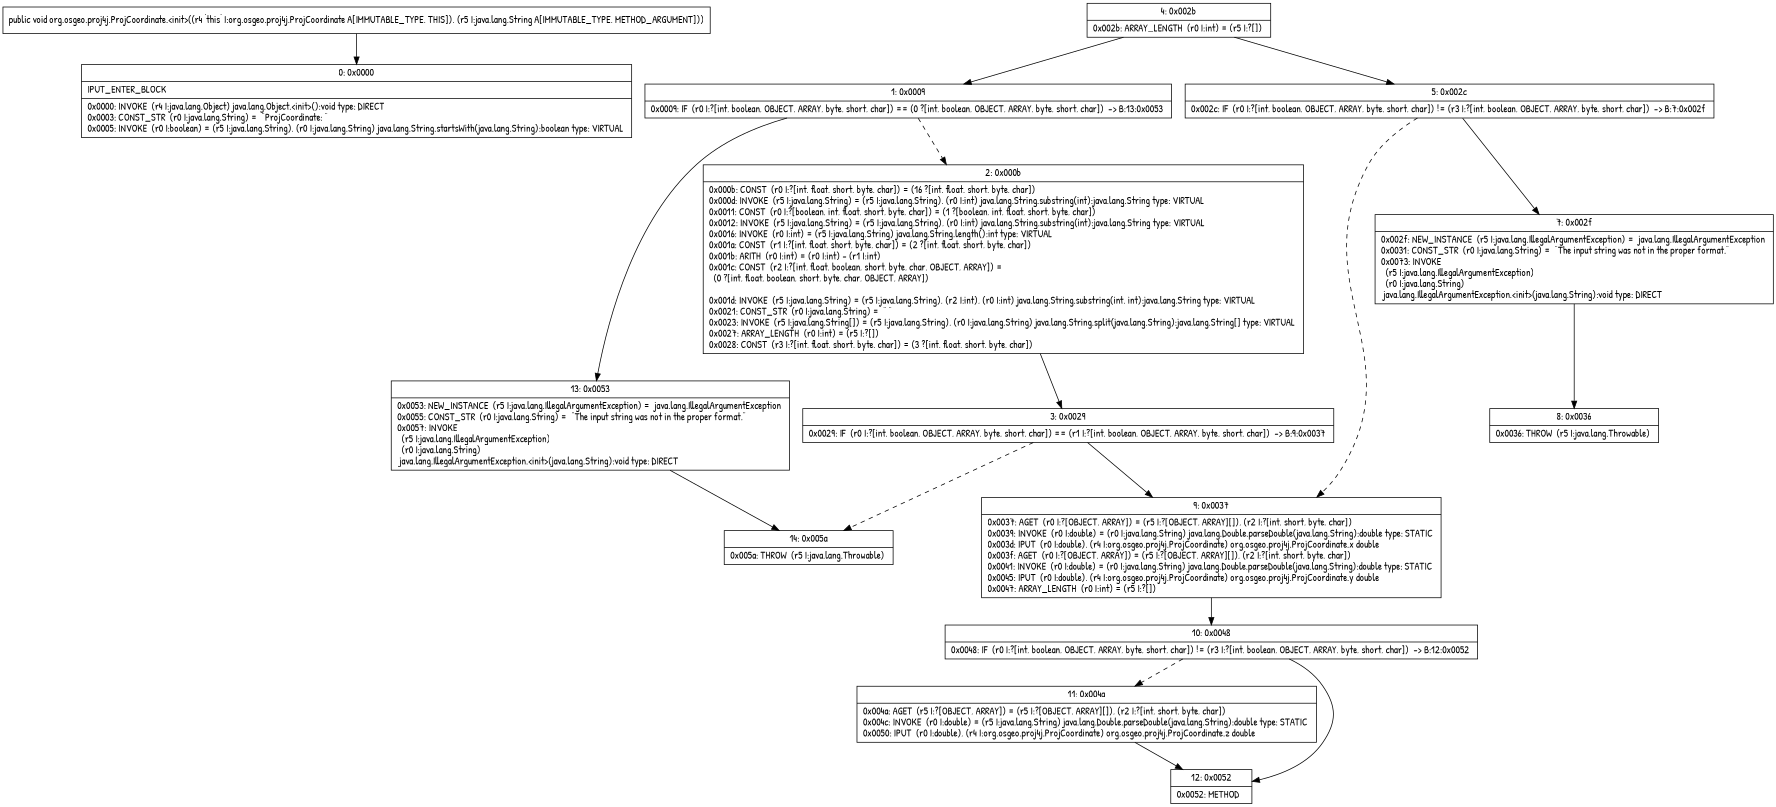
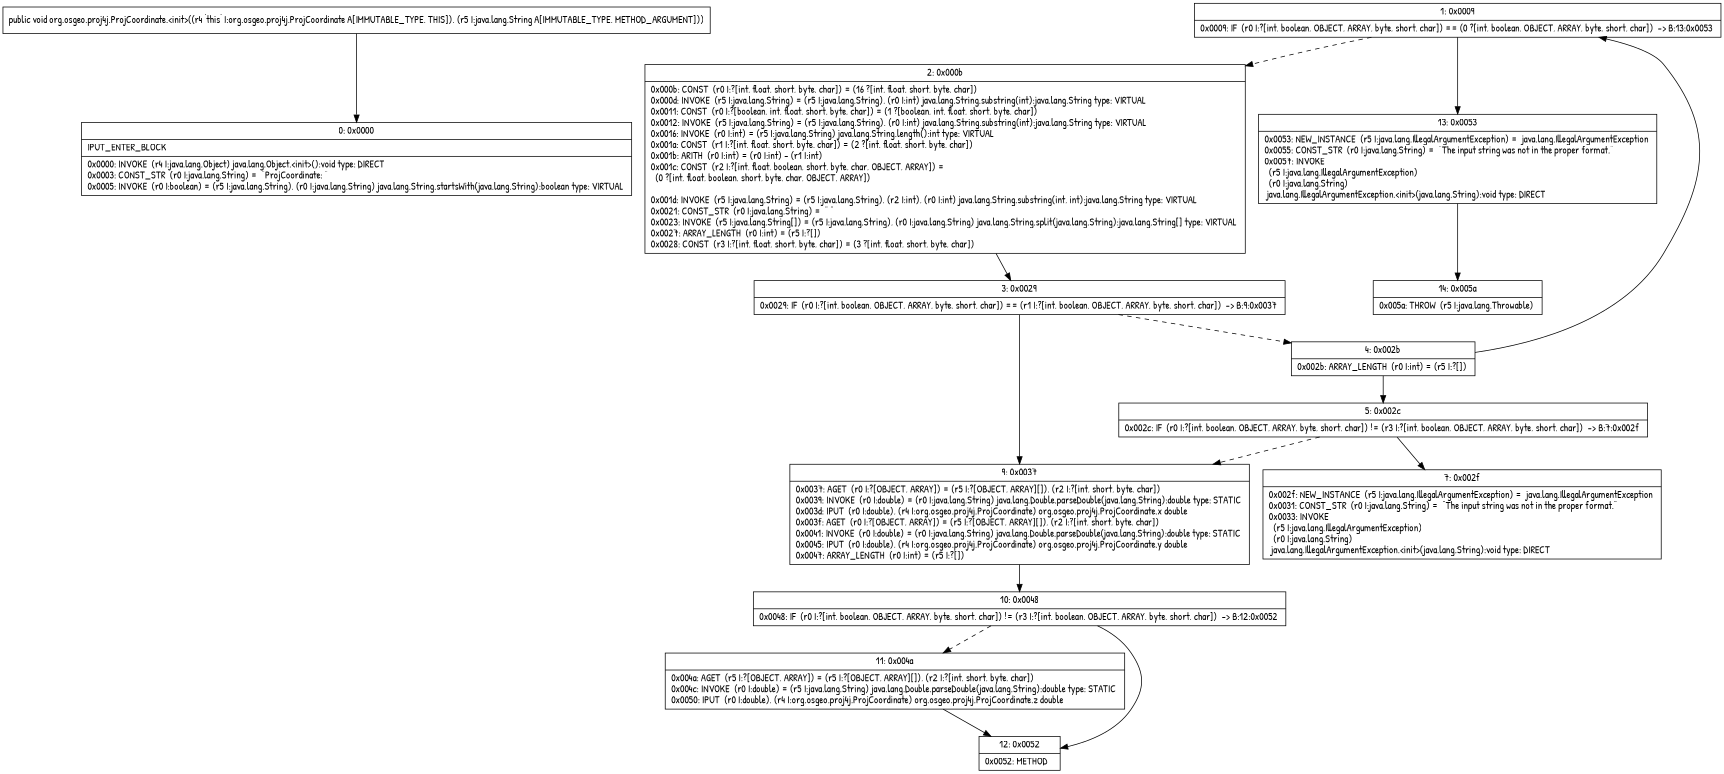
(1413, 262) -> (1301, 517)
(1574, 426) -> none
(942, 485) -> (1201, 328)
